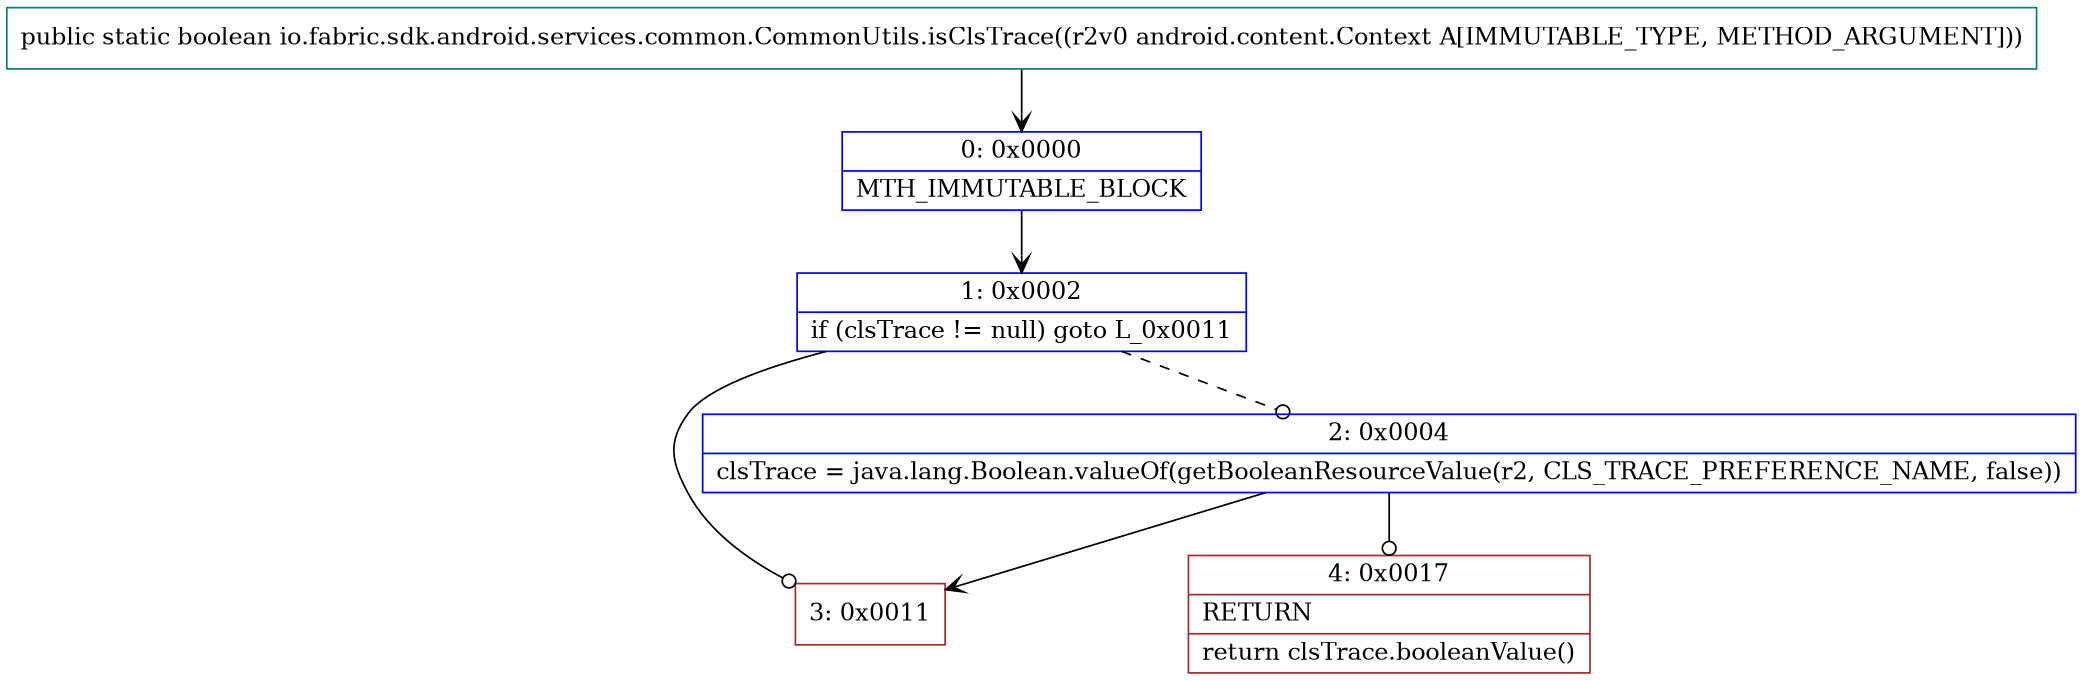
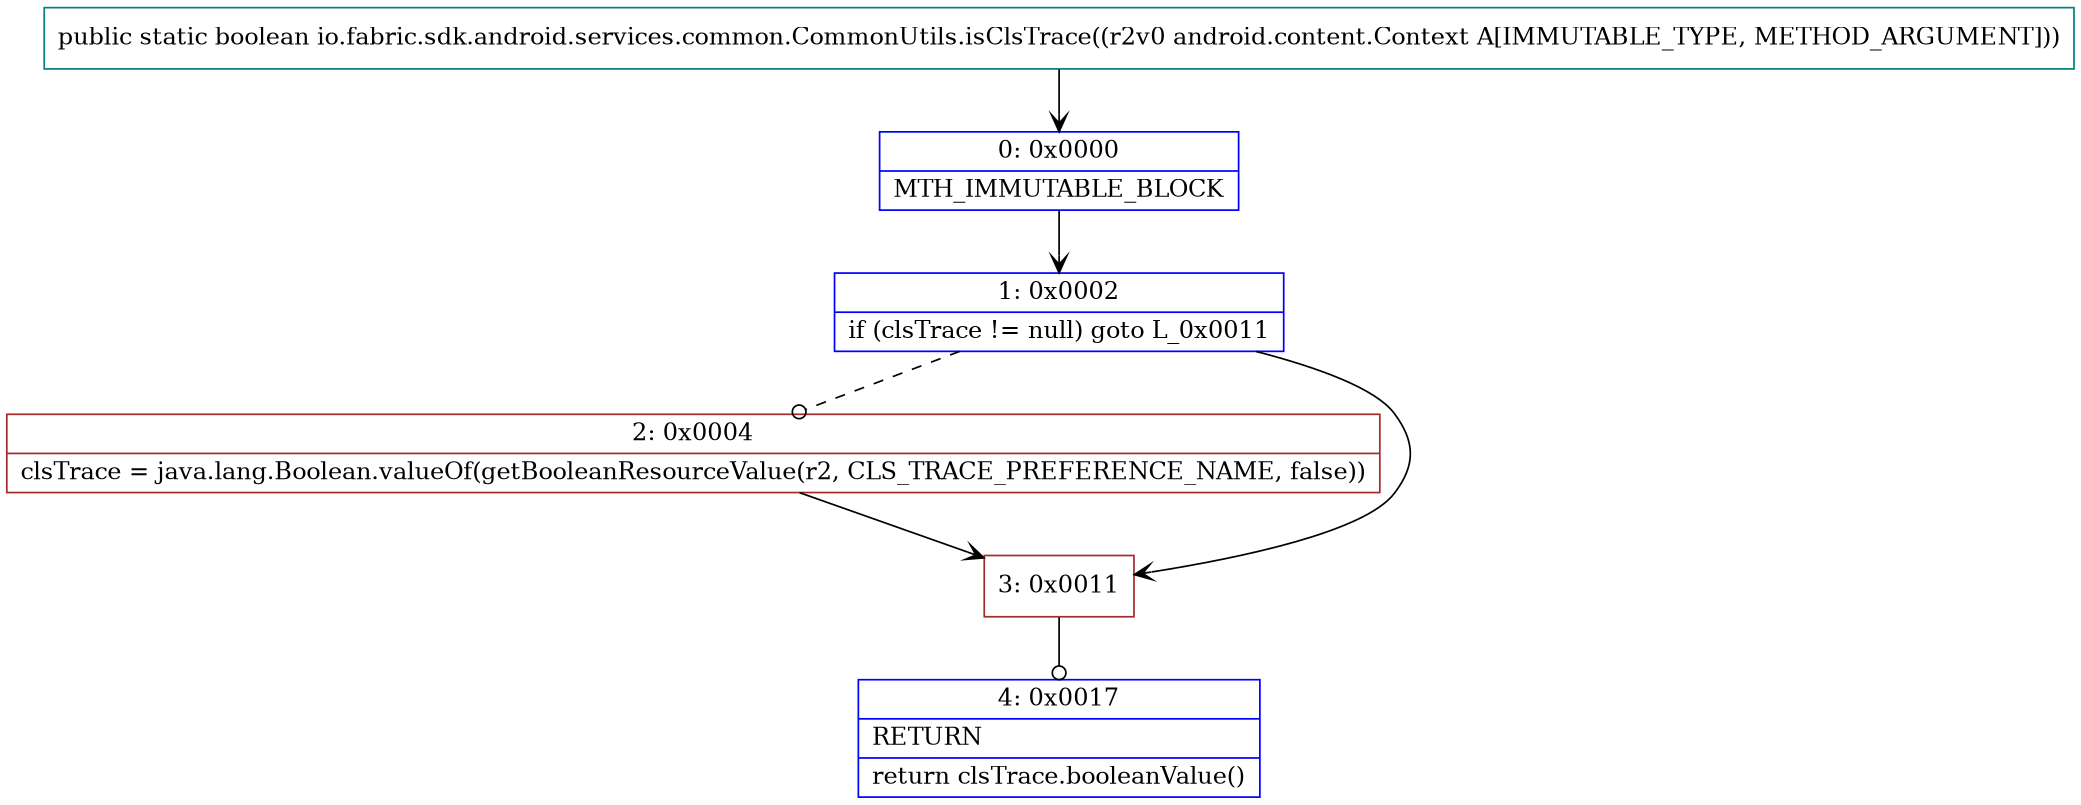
(675, 441) -> (1388, 499)
(1389, 453) -> (693, 453)
(1389, 517) -> (1059, 642)
(1389, 614) -> (1059, 738)
